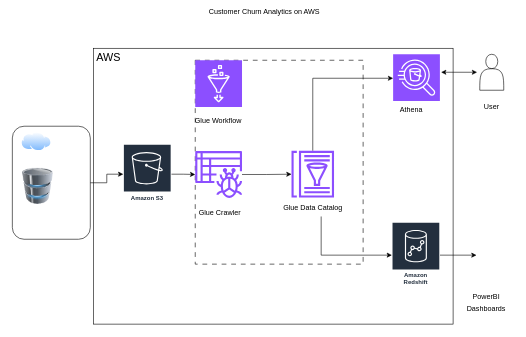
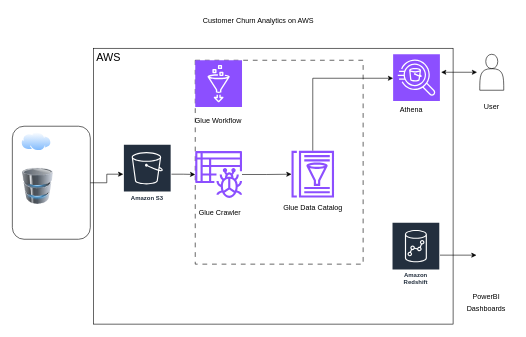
(264, 12) -> (258, 21)
(386, 255) -> none
